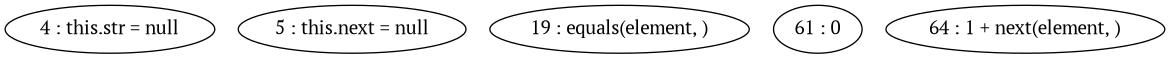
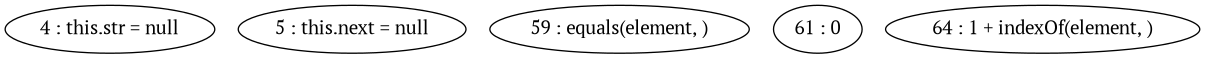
(620, 29) -> (620, 29)
(1025, 29) -> (1043, 29)
